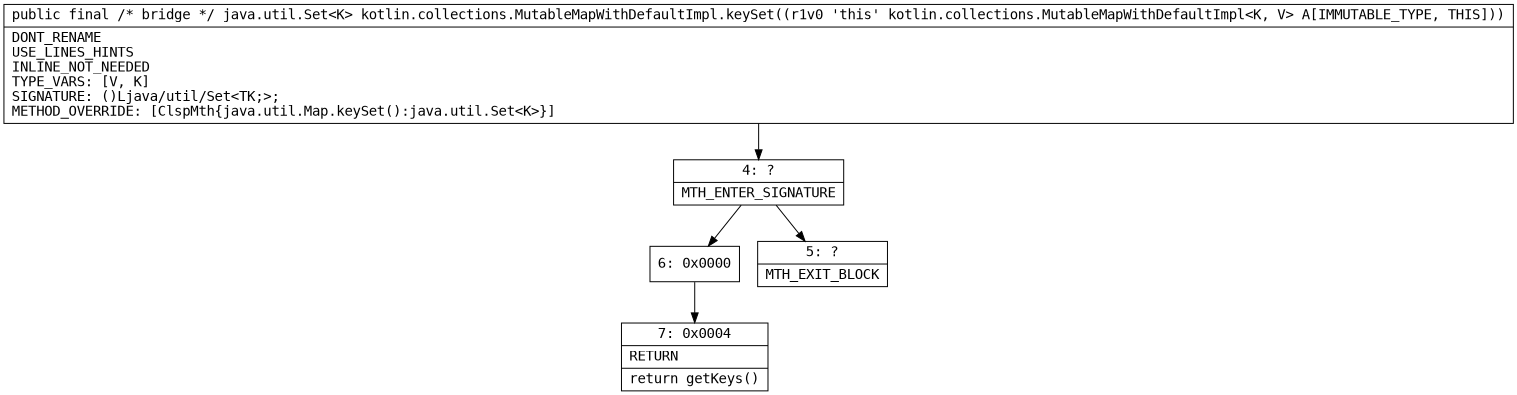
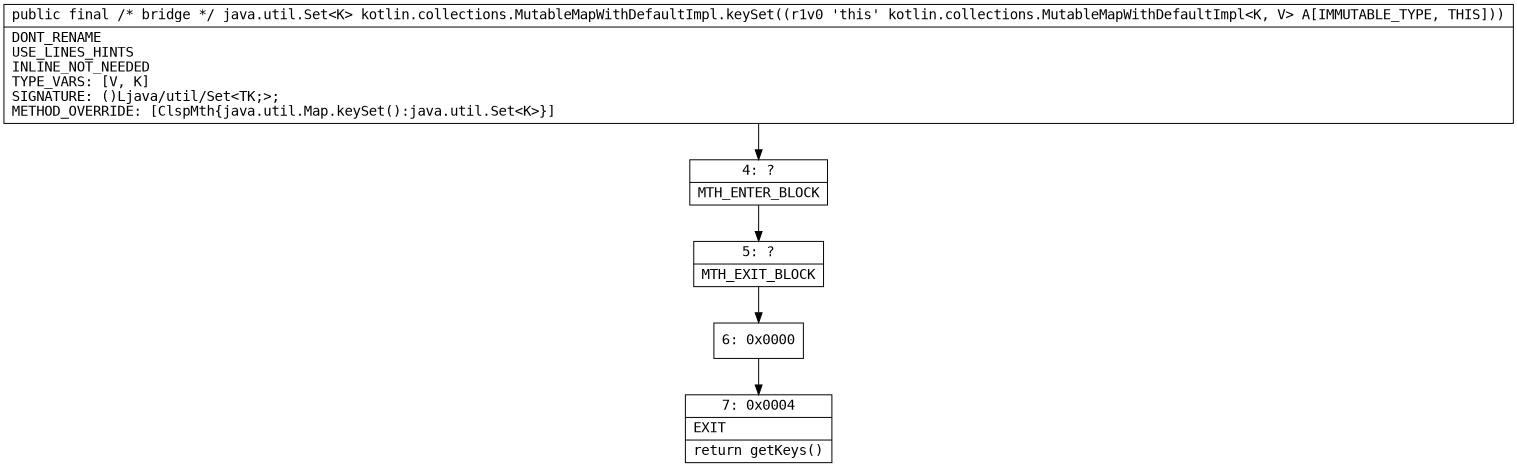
(759, 193) -> (759, 193)
(728, 222) -> (759, 300)
(654, 356) -> (710, 428)
